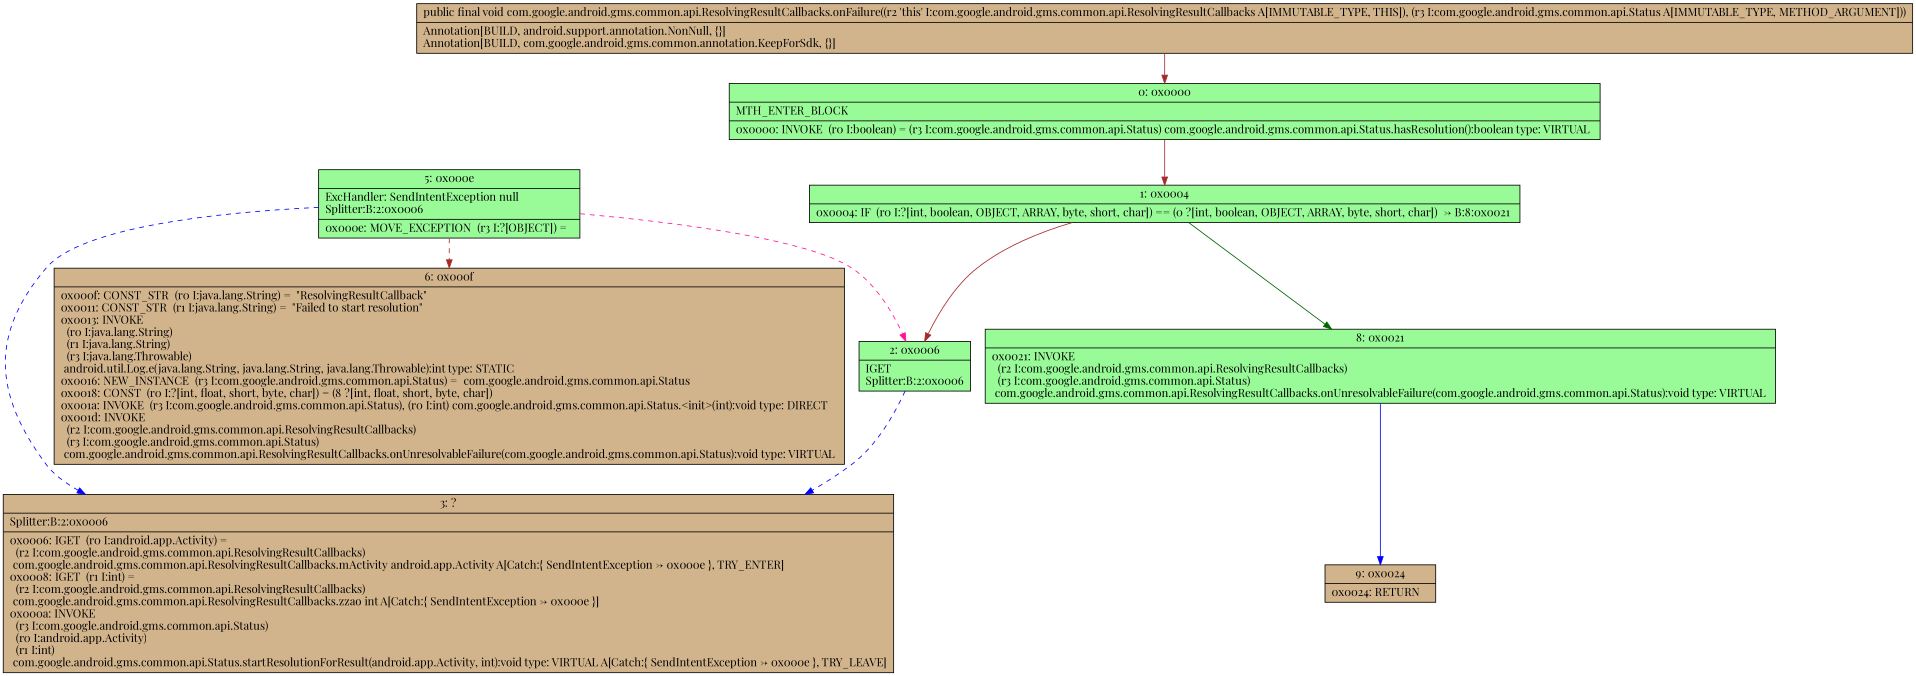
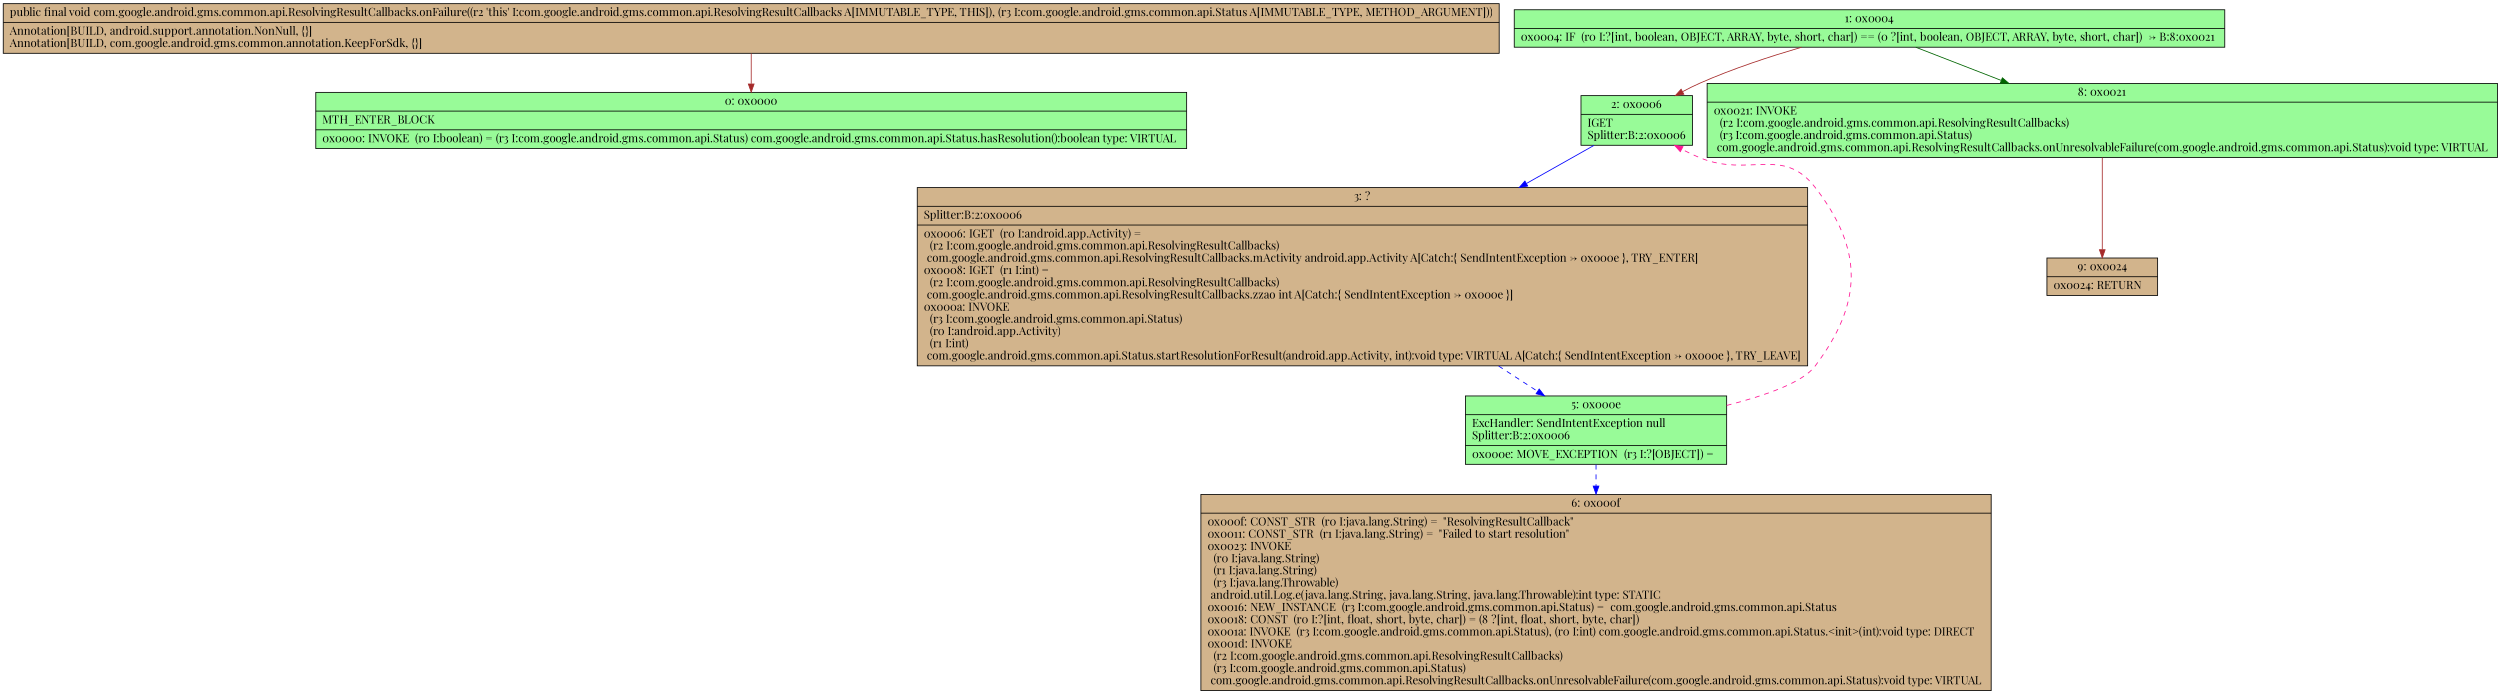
(1165, 158) -> none
(449, 249) -> (1596, 475)
(56, 260) -> (1518, 379)
(105, 320) -> (1253, 547)
(868, 449) -> (1560, 164)
(1380, 480) -> (2102, 204)
